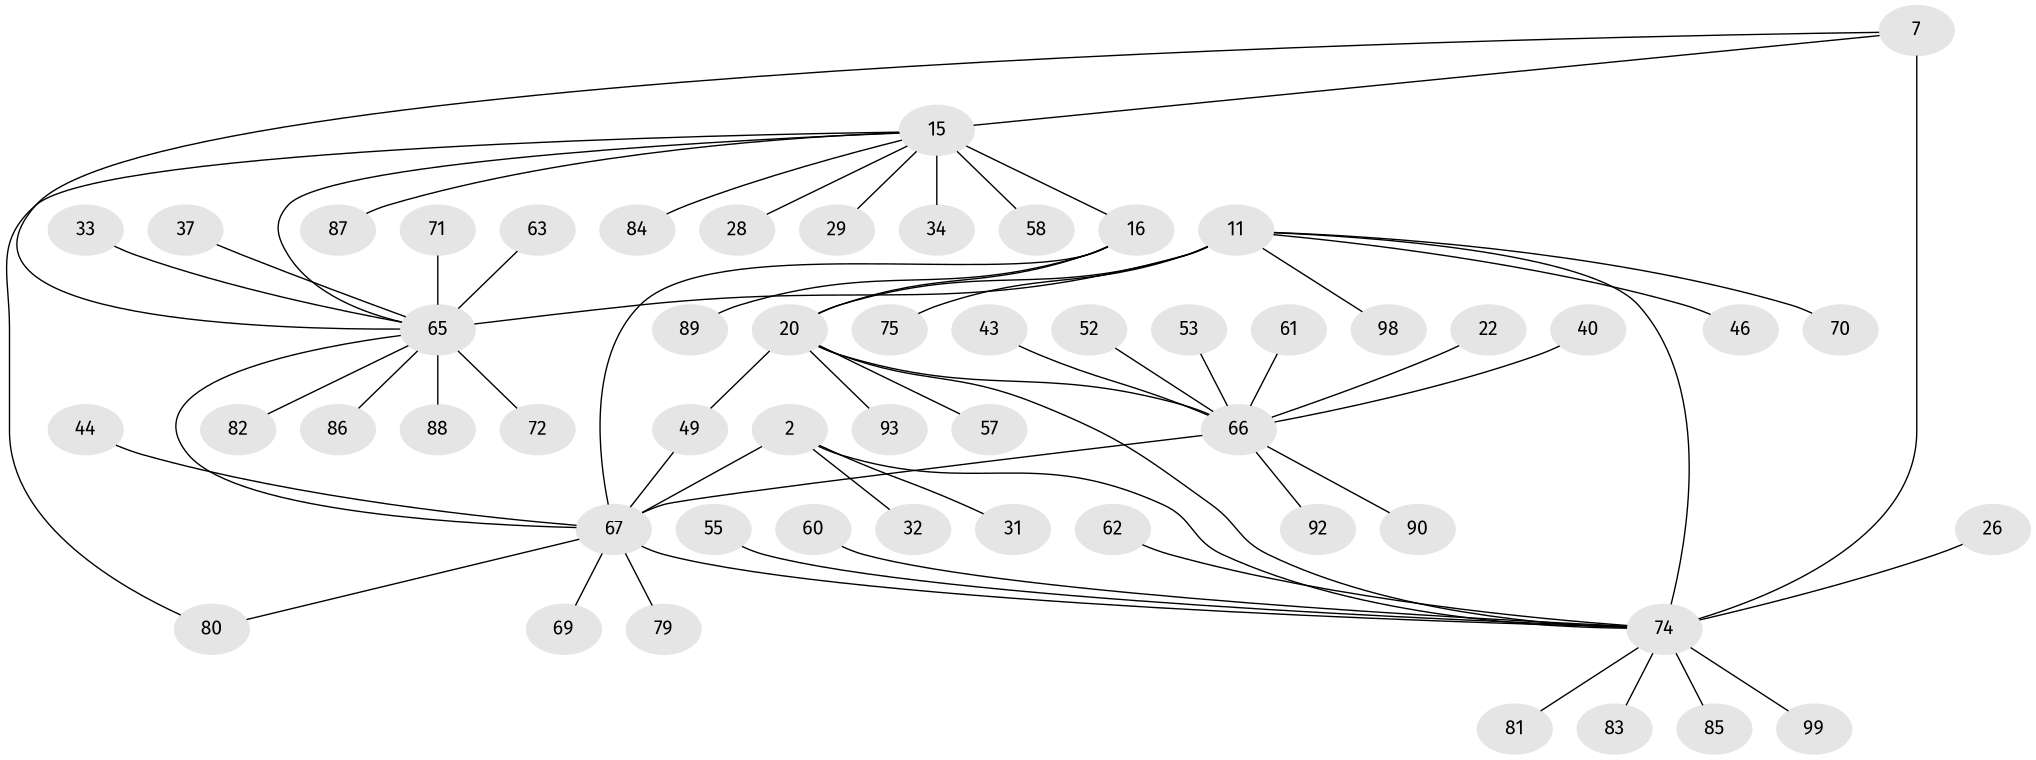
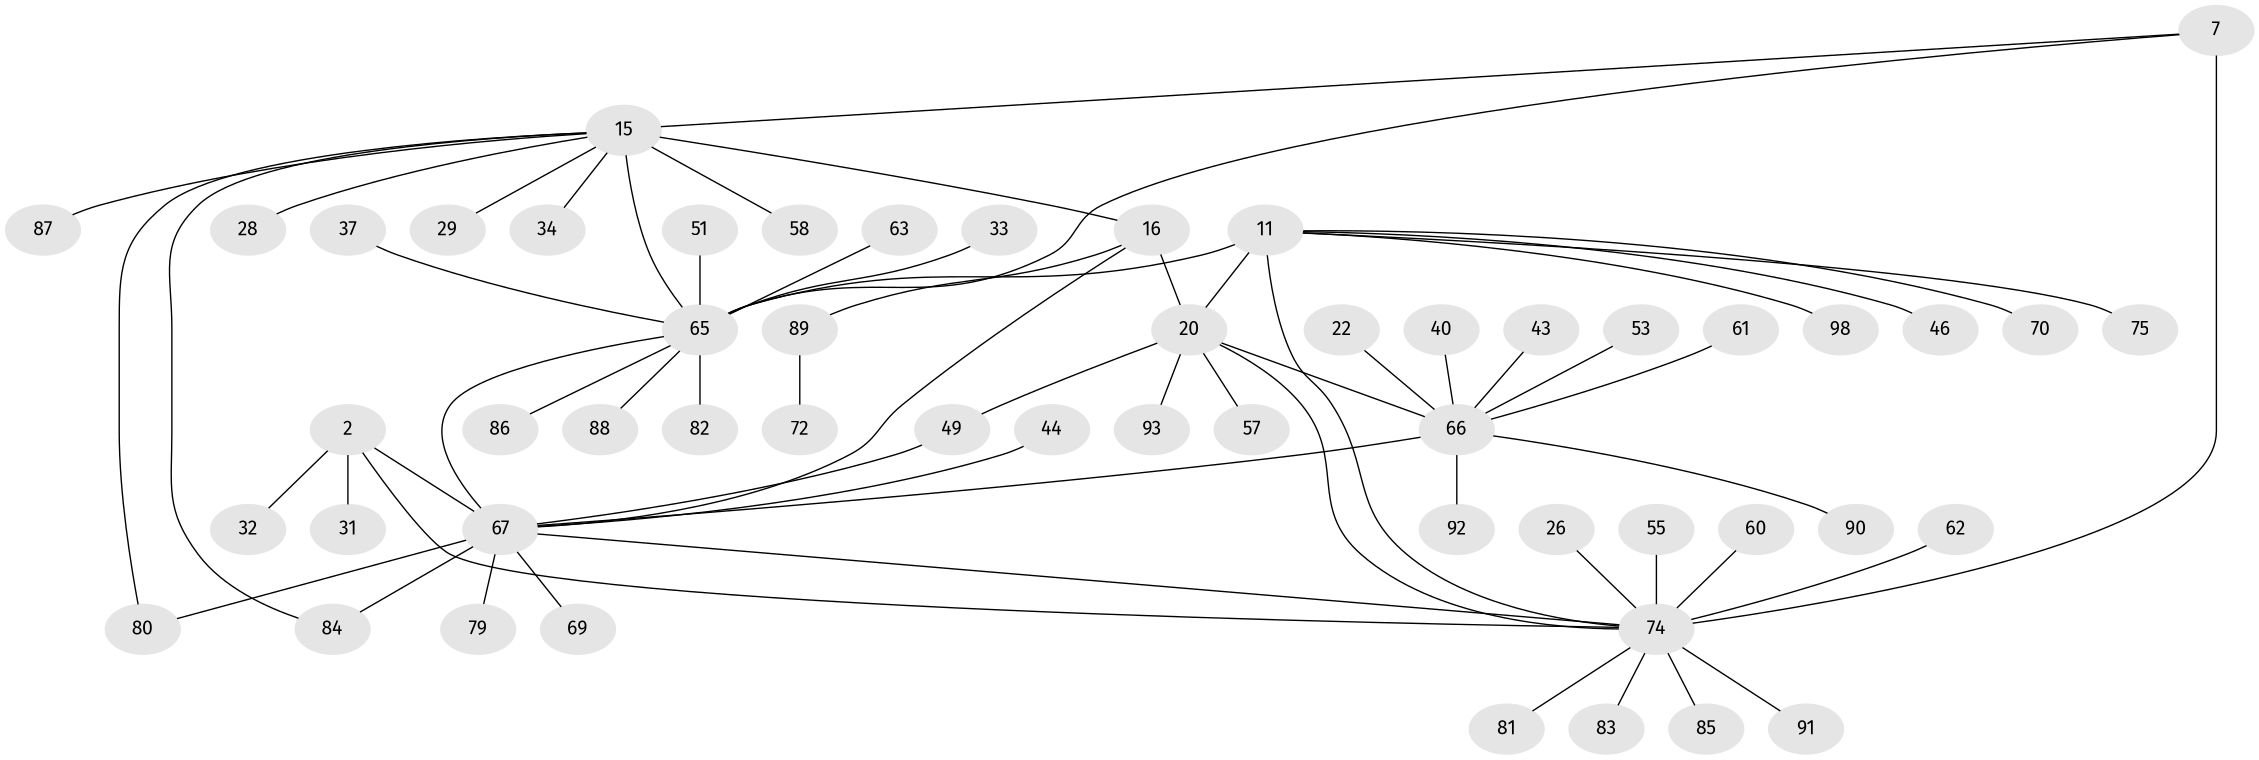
(438, 230) -> (700, 230)
(1089, 330) -> none
(488, 380) -> (800, 380)
none -> (417, 579)
(1814, 729) -> (1806, 729)
